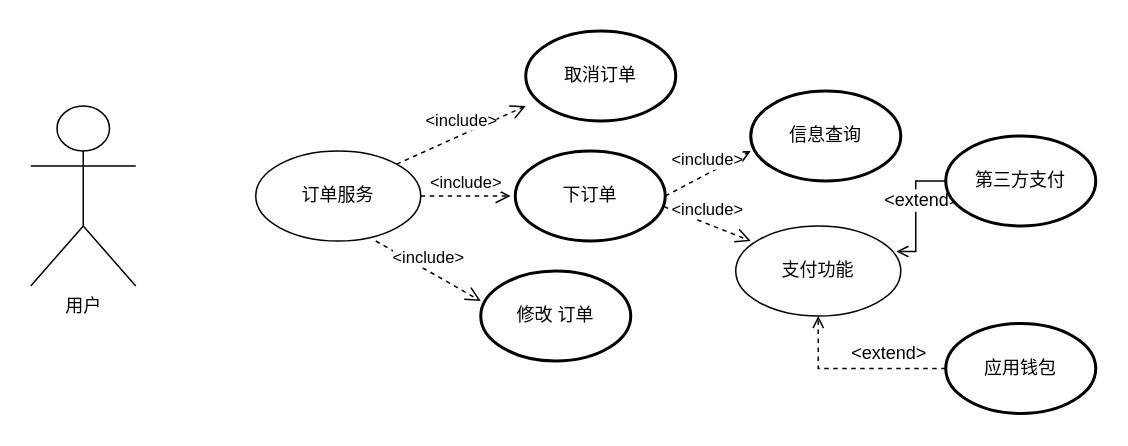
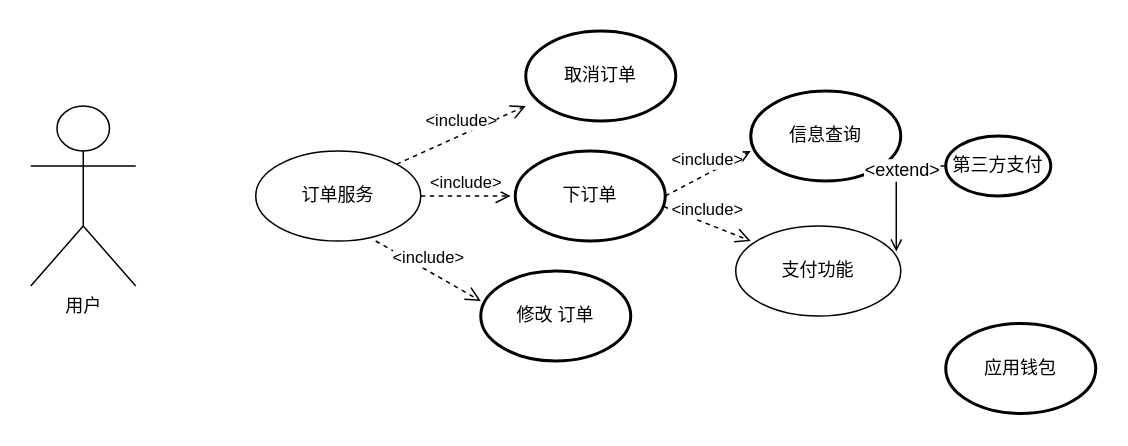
(1021, 181) -> (998, 166)
(857, 368) -> none
